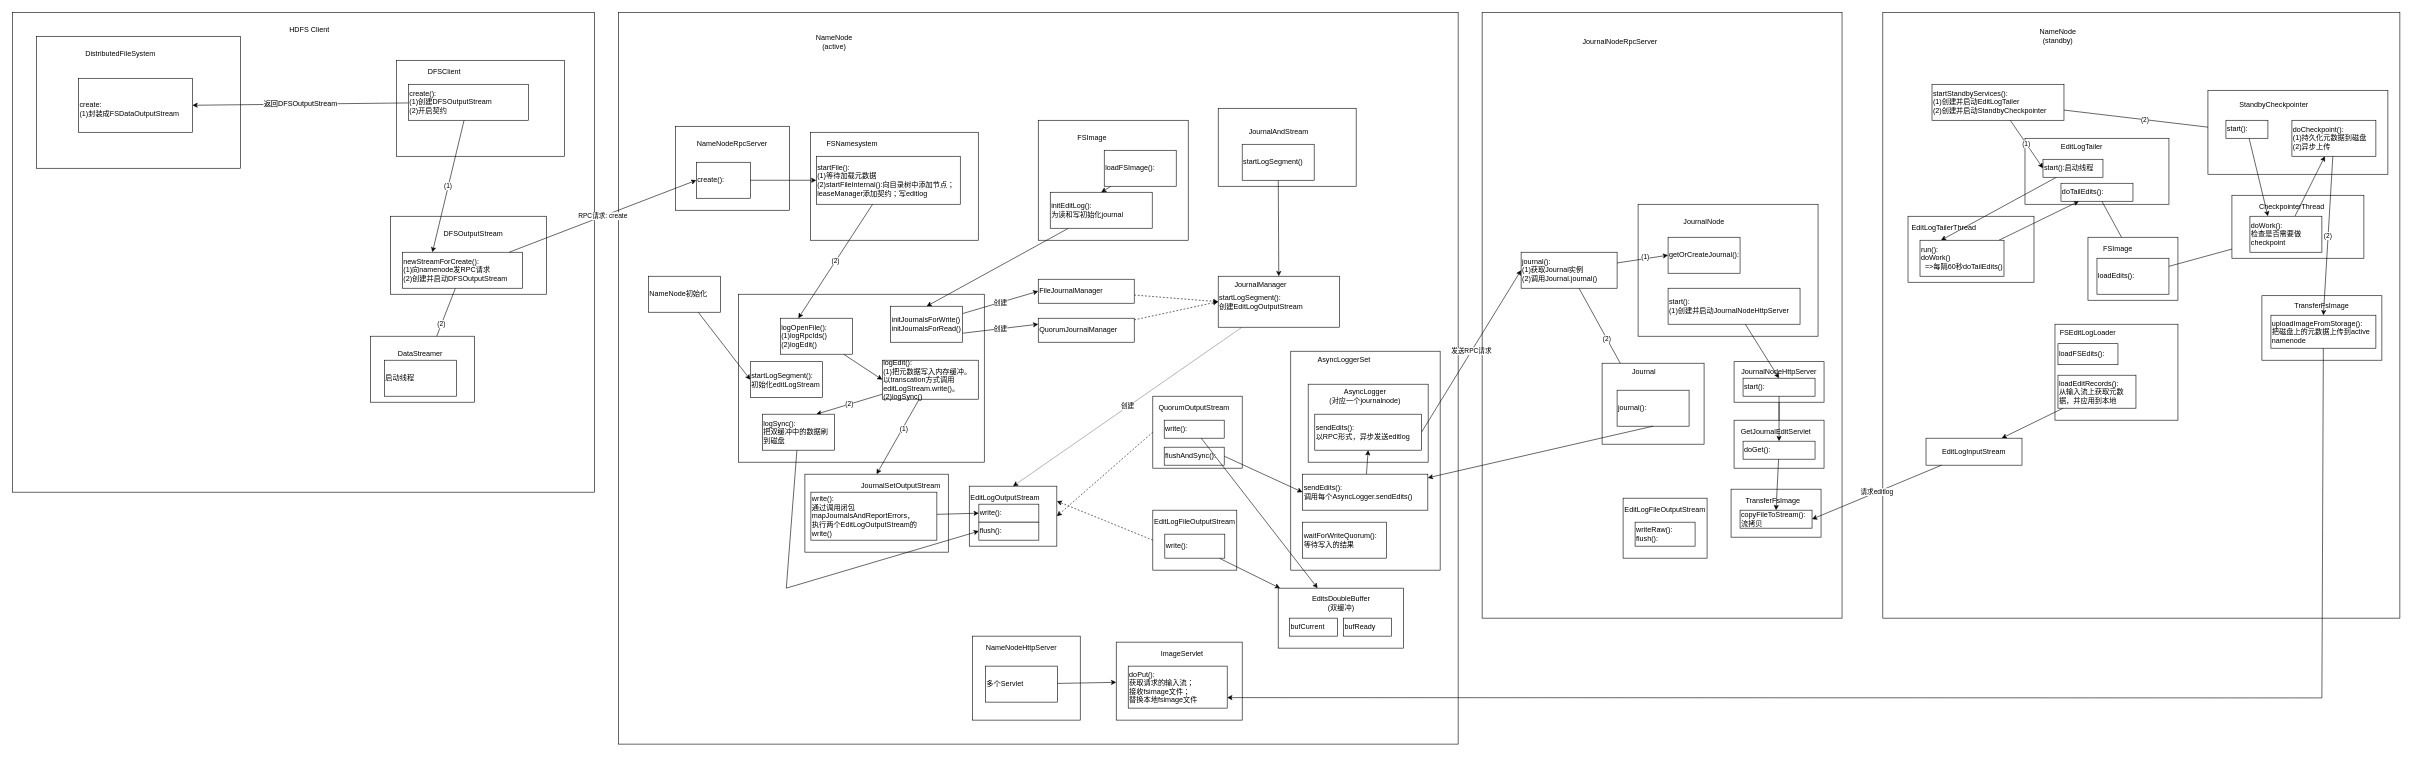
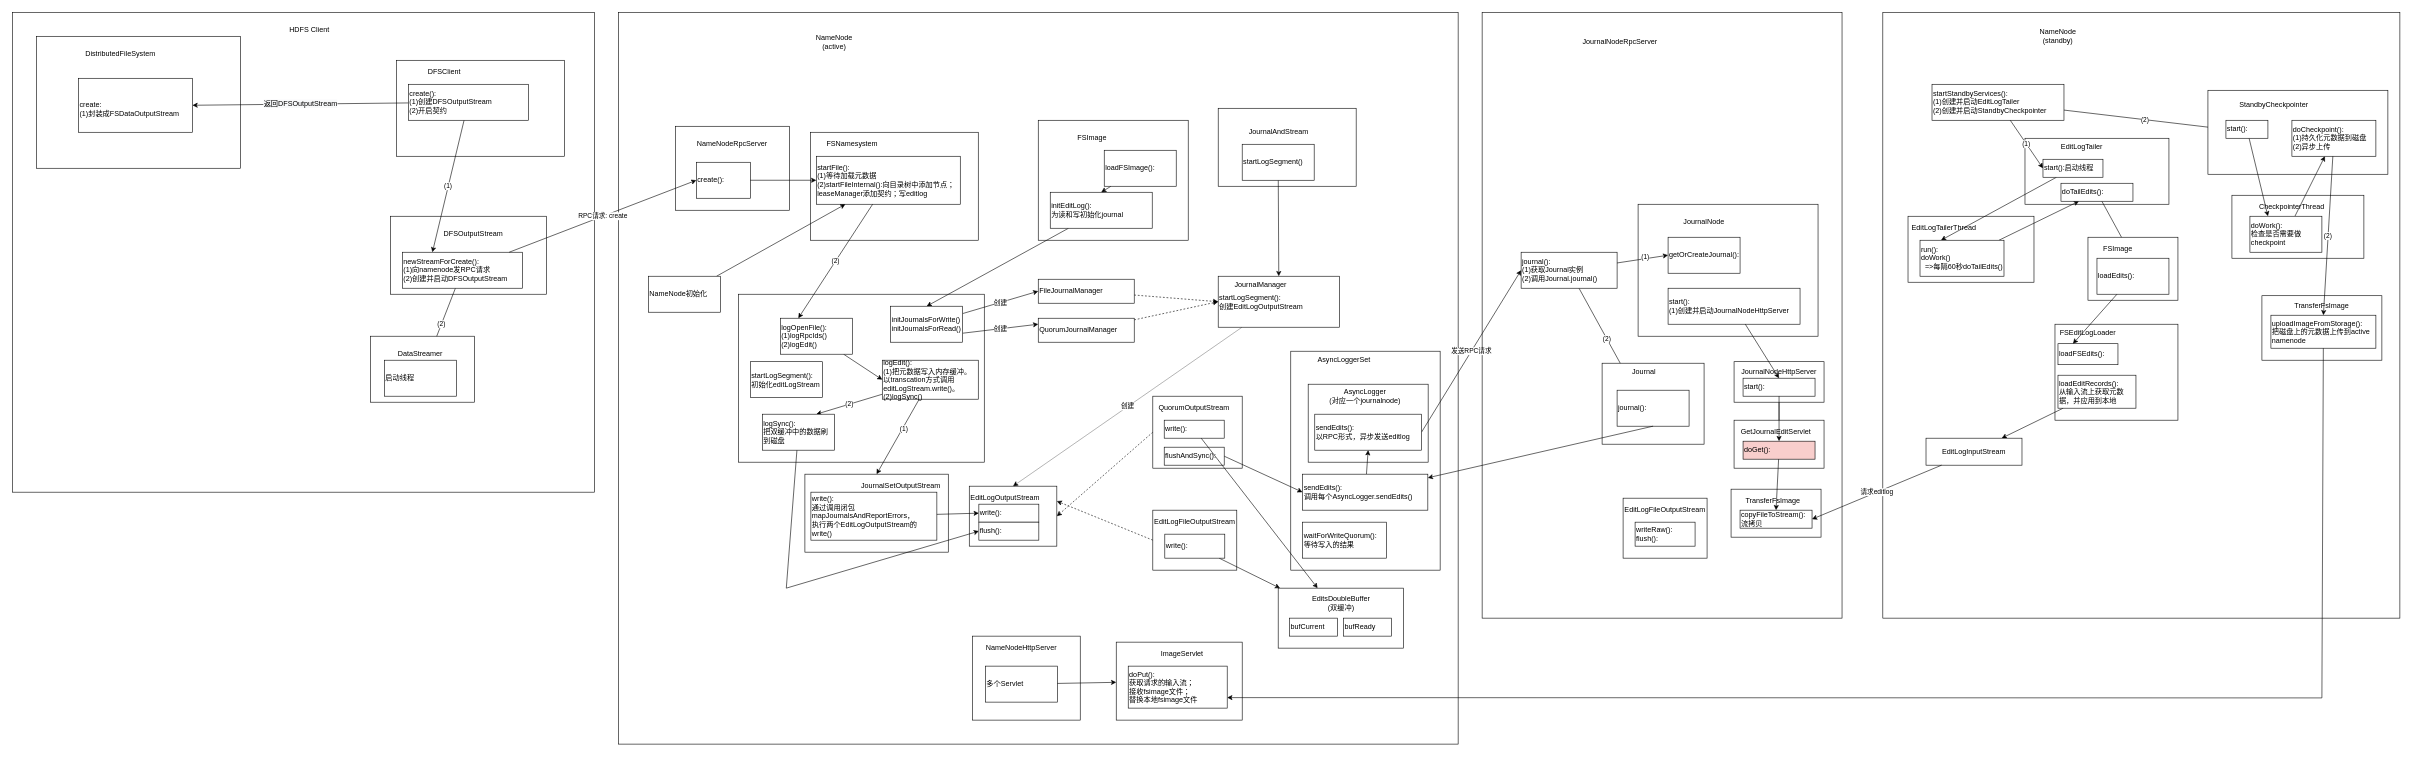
(2200, 258) -> (2094, 321)
(723, 345) -> (779, 241)
(1779, 450) -> (1779, 450)
